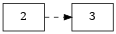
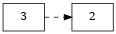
(54, 17) -> (54, 17)
